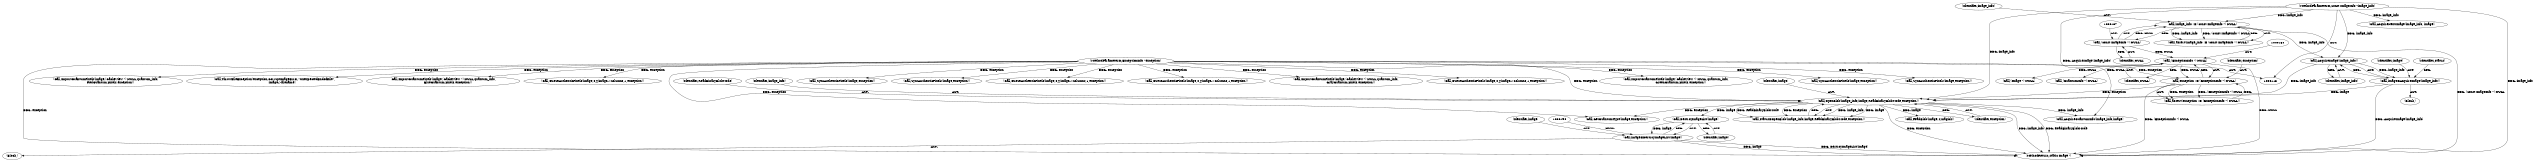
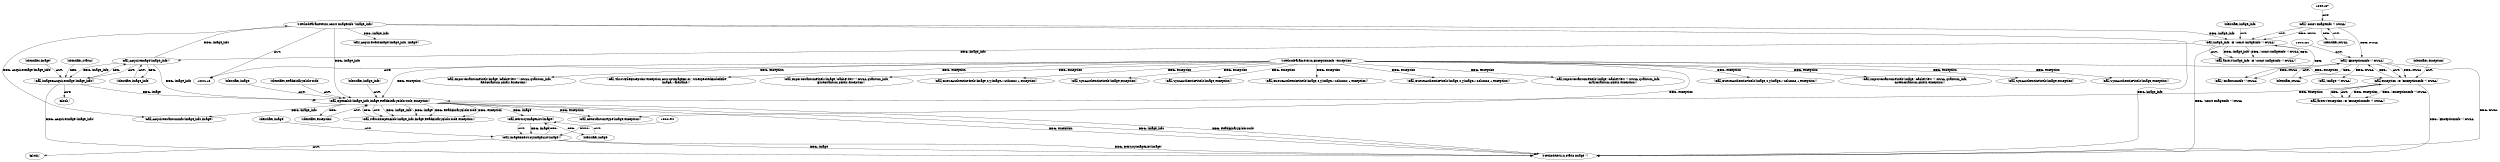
(2159, 33) -> (2314, 62)
(2347, 33) -> (218, 34)
(2249, 92) -> (2335, 92)
(1930, 119) -> none
(461, 148) -> none
